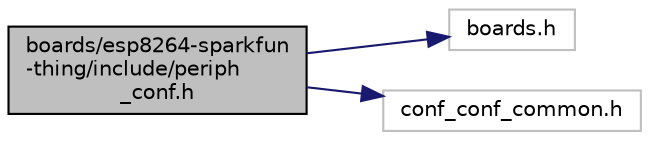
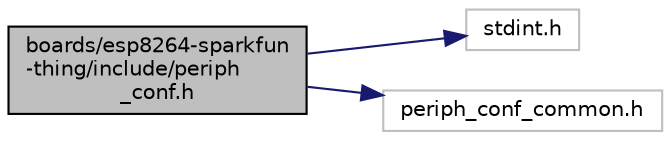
(512, 30) -> (523, 30)
(512, 111) -> (523, 111)
